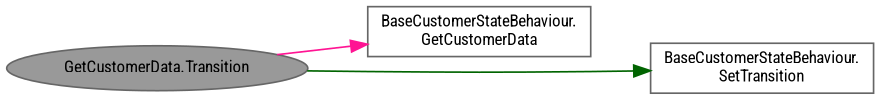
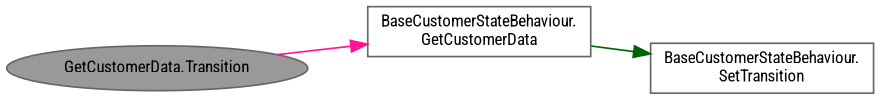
(470, 72) -> (613, 49)
